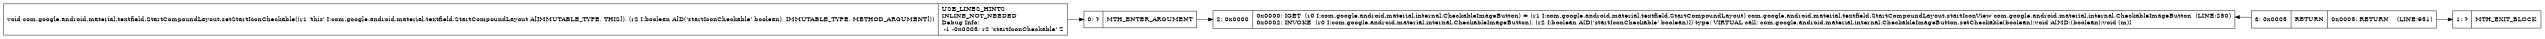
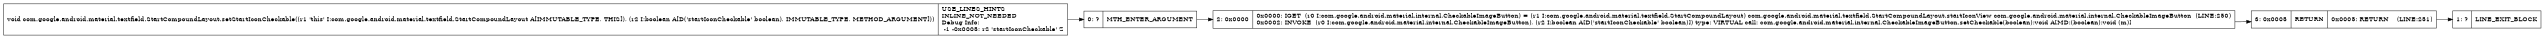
(2245, 17) -> (2241, 22)
(2382, 19) -> (2382, 19)
(2506, 19) -> (2506, 19)
